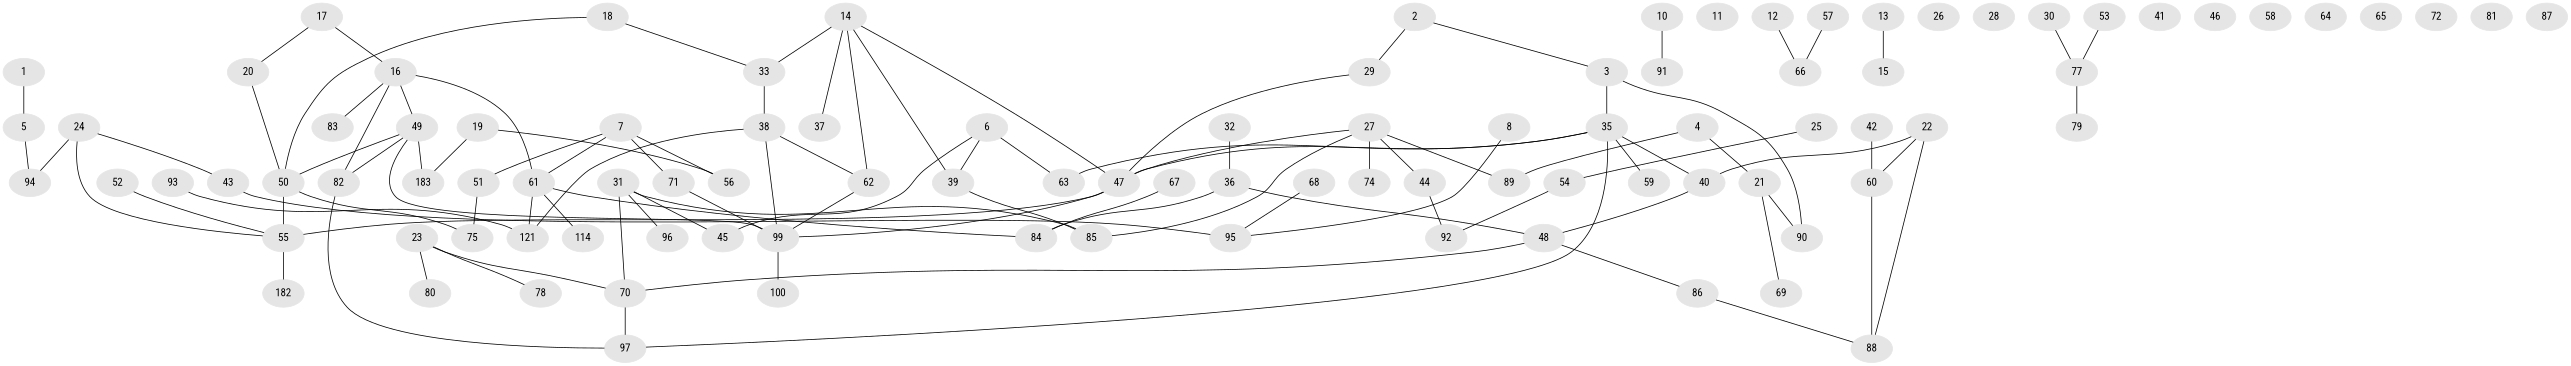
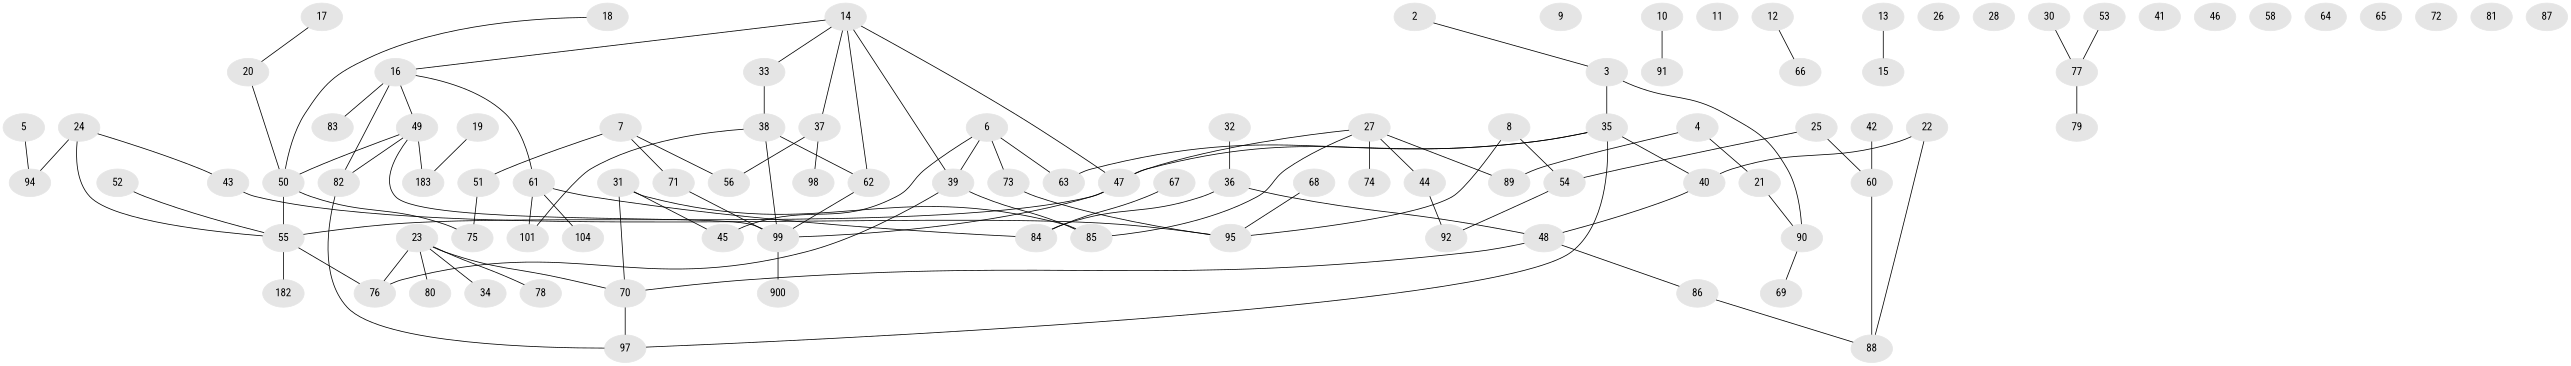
none -> (1561, 17)
(1828, 17) -> none
(359, 45) -> (621, 45)
(686, 45) -> none
(24, 72) -> none
(1369, 72) -> none
(607, 146) -> (774, 155)
(577, 155) -> none
none -> (1537, 155)
(1899, 155) -> (1846, 157)
(173, 183) -> none
none -> (813, 183)
none -> (1008, 183)
(1649, 183) -> none
(528, 238) -> (528, 238)
(583, 238) -> (583, 238)
(667, 238) -> none
(1770, 238) -> (1792, 266)
none -> (375, 293)
none -> (485, 293)
(778, 293) -> (778, 293)
